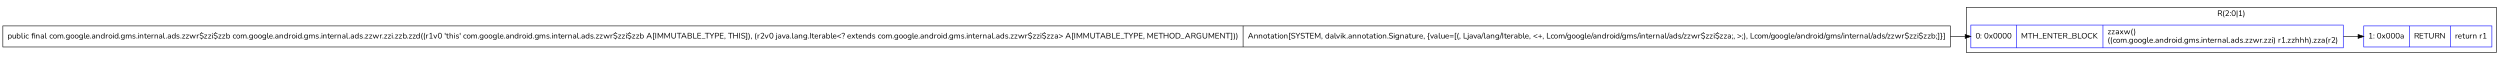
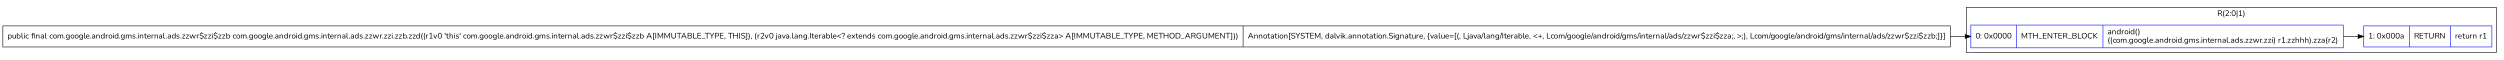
(2122, 32) -> (2124, 32)
